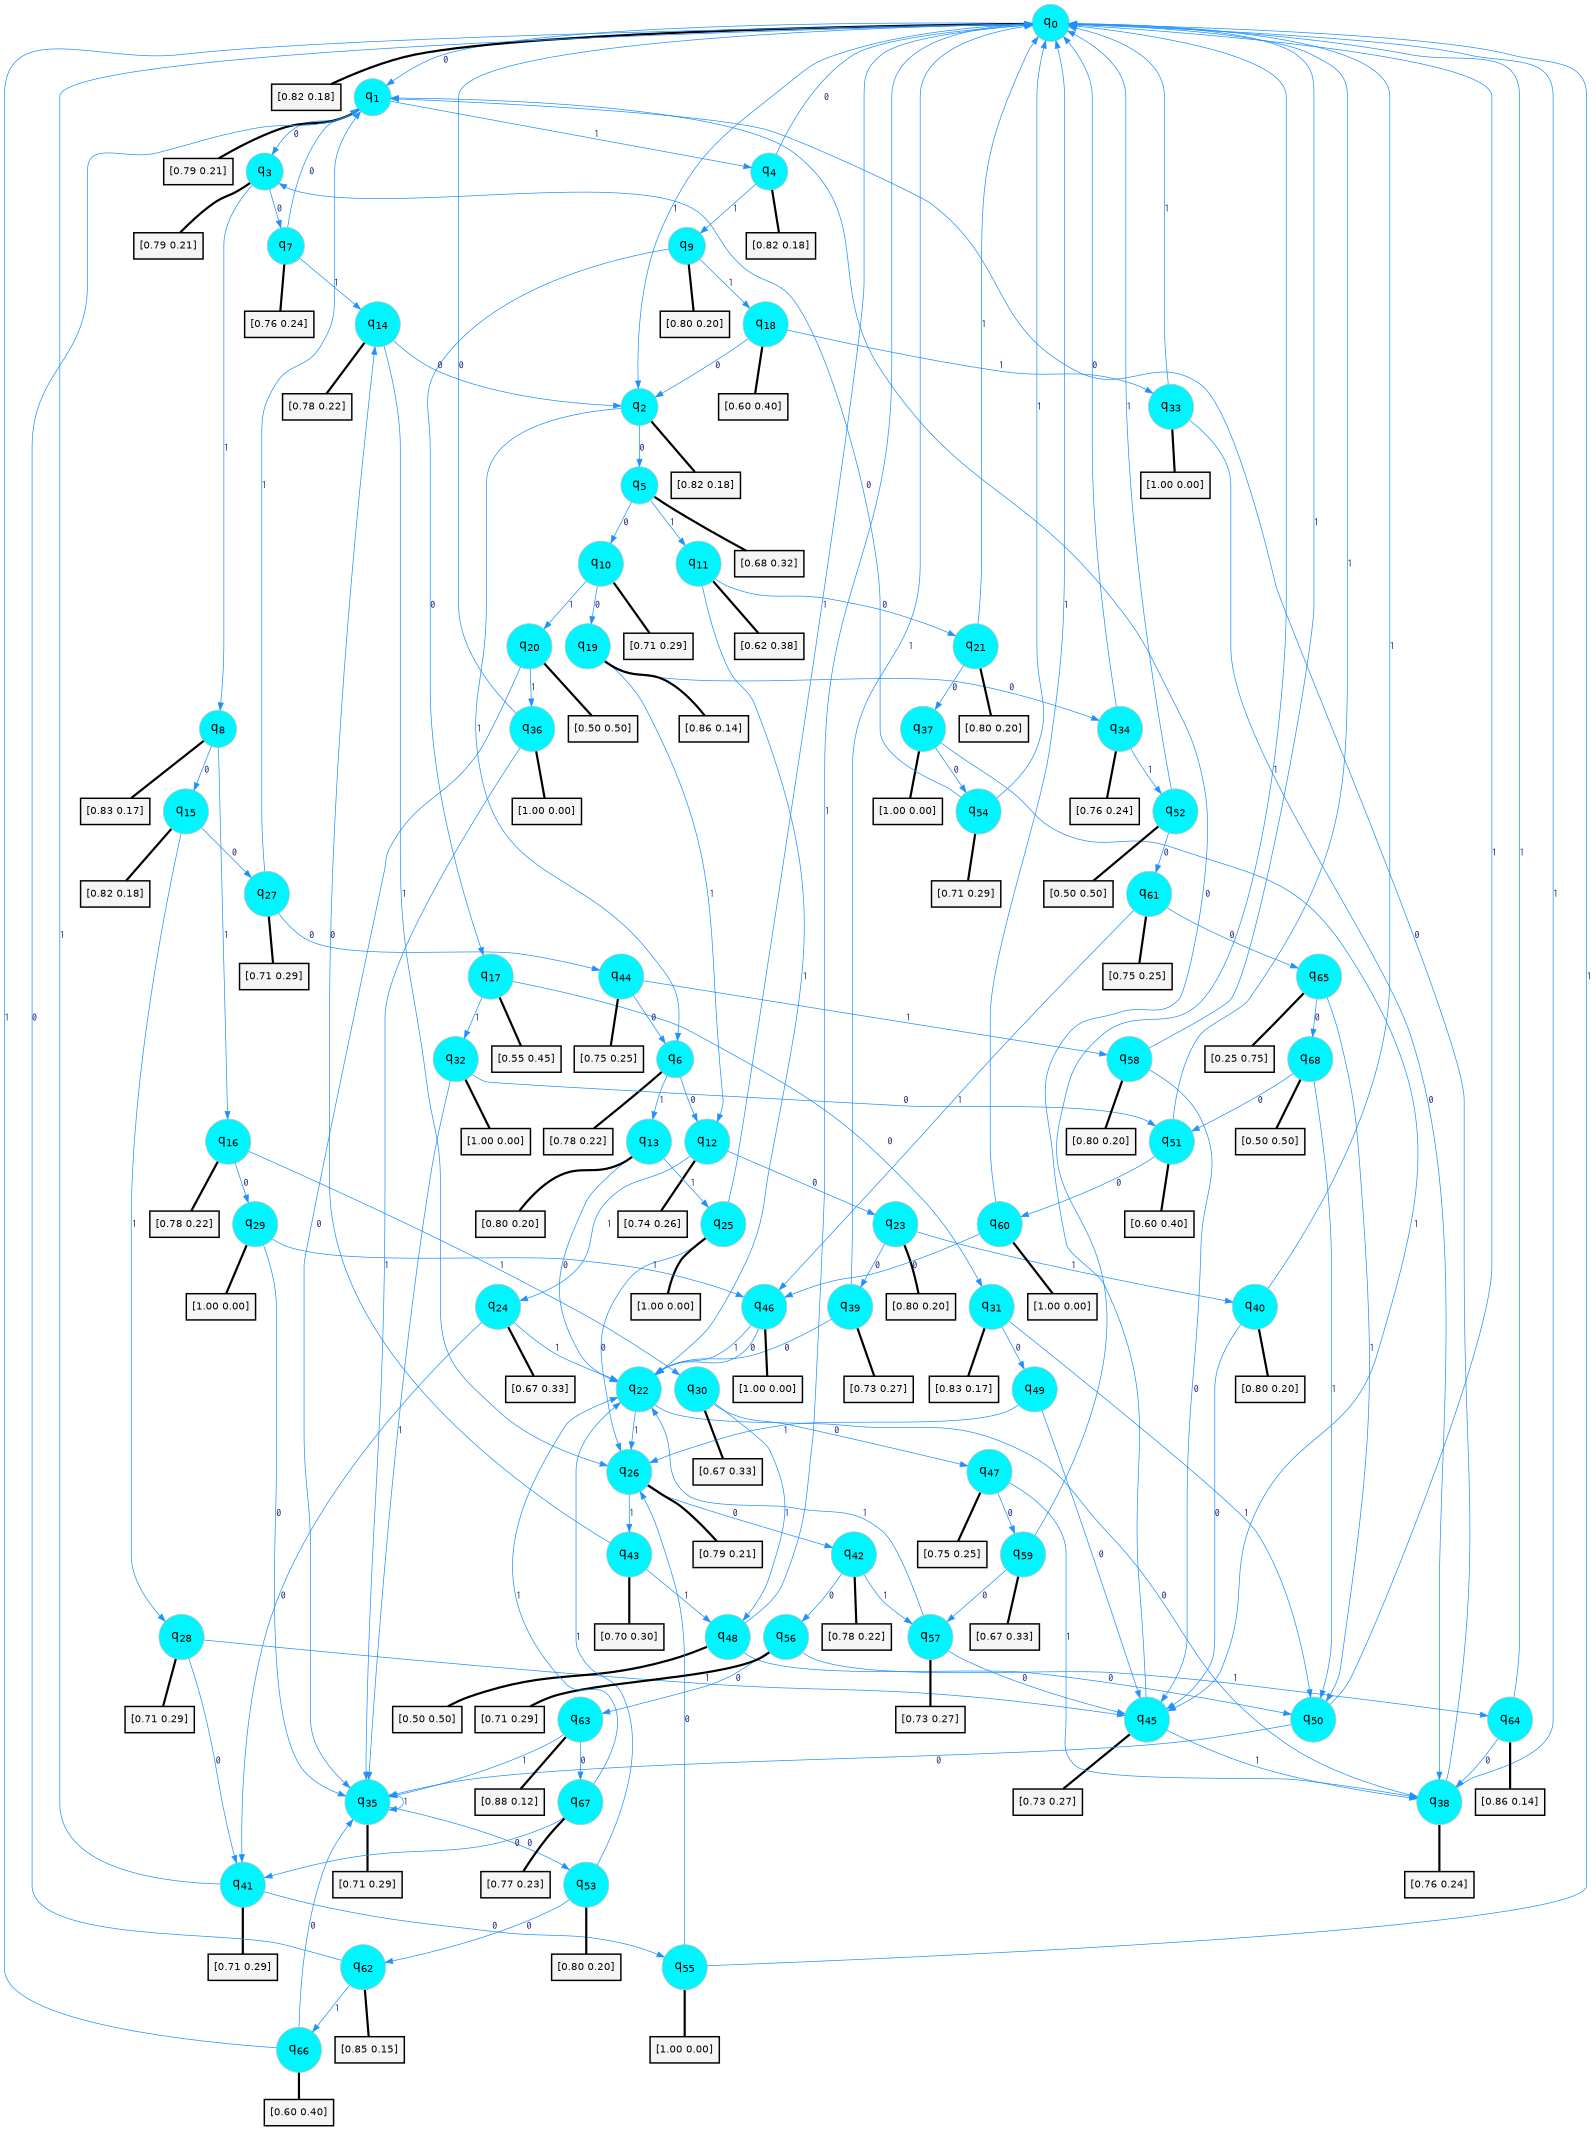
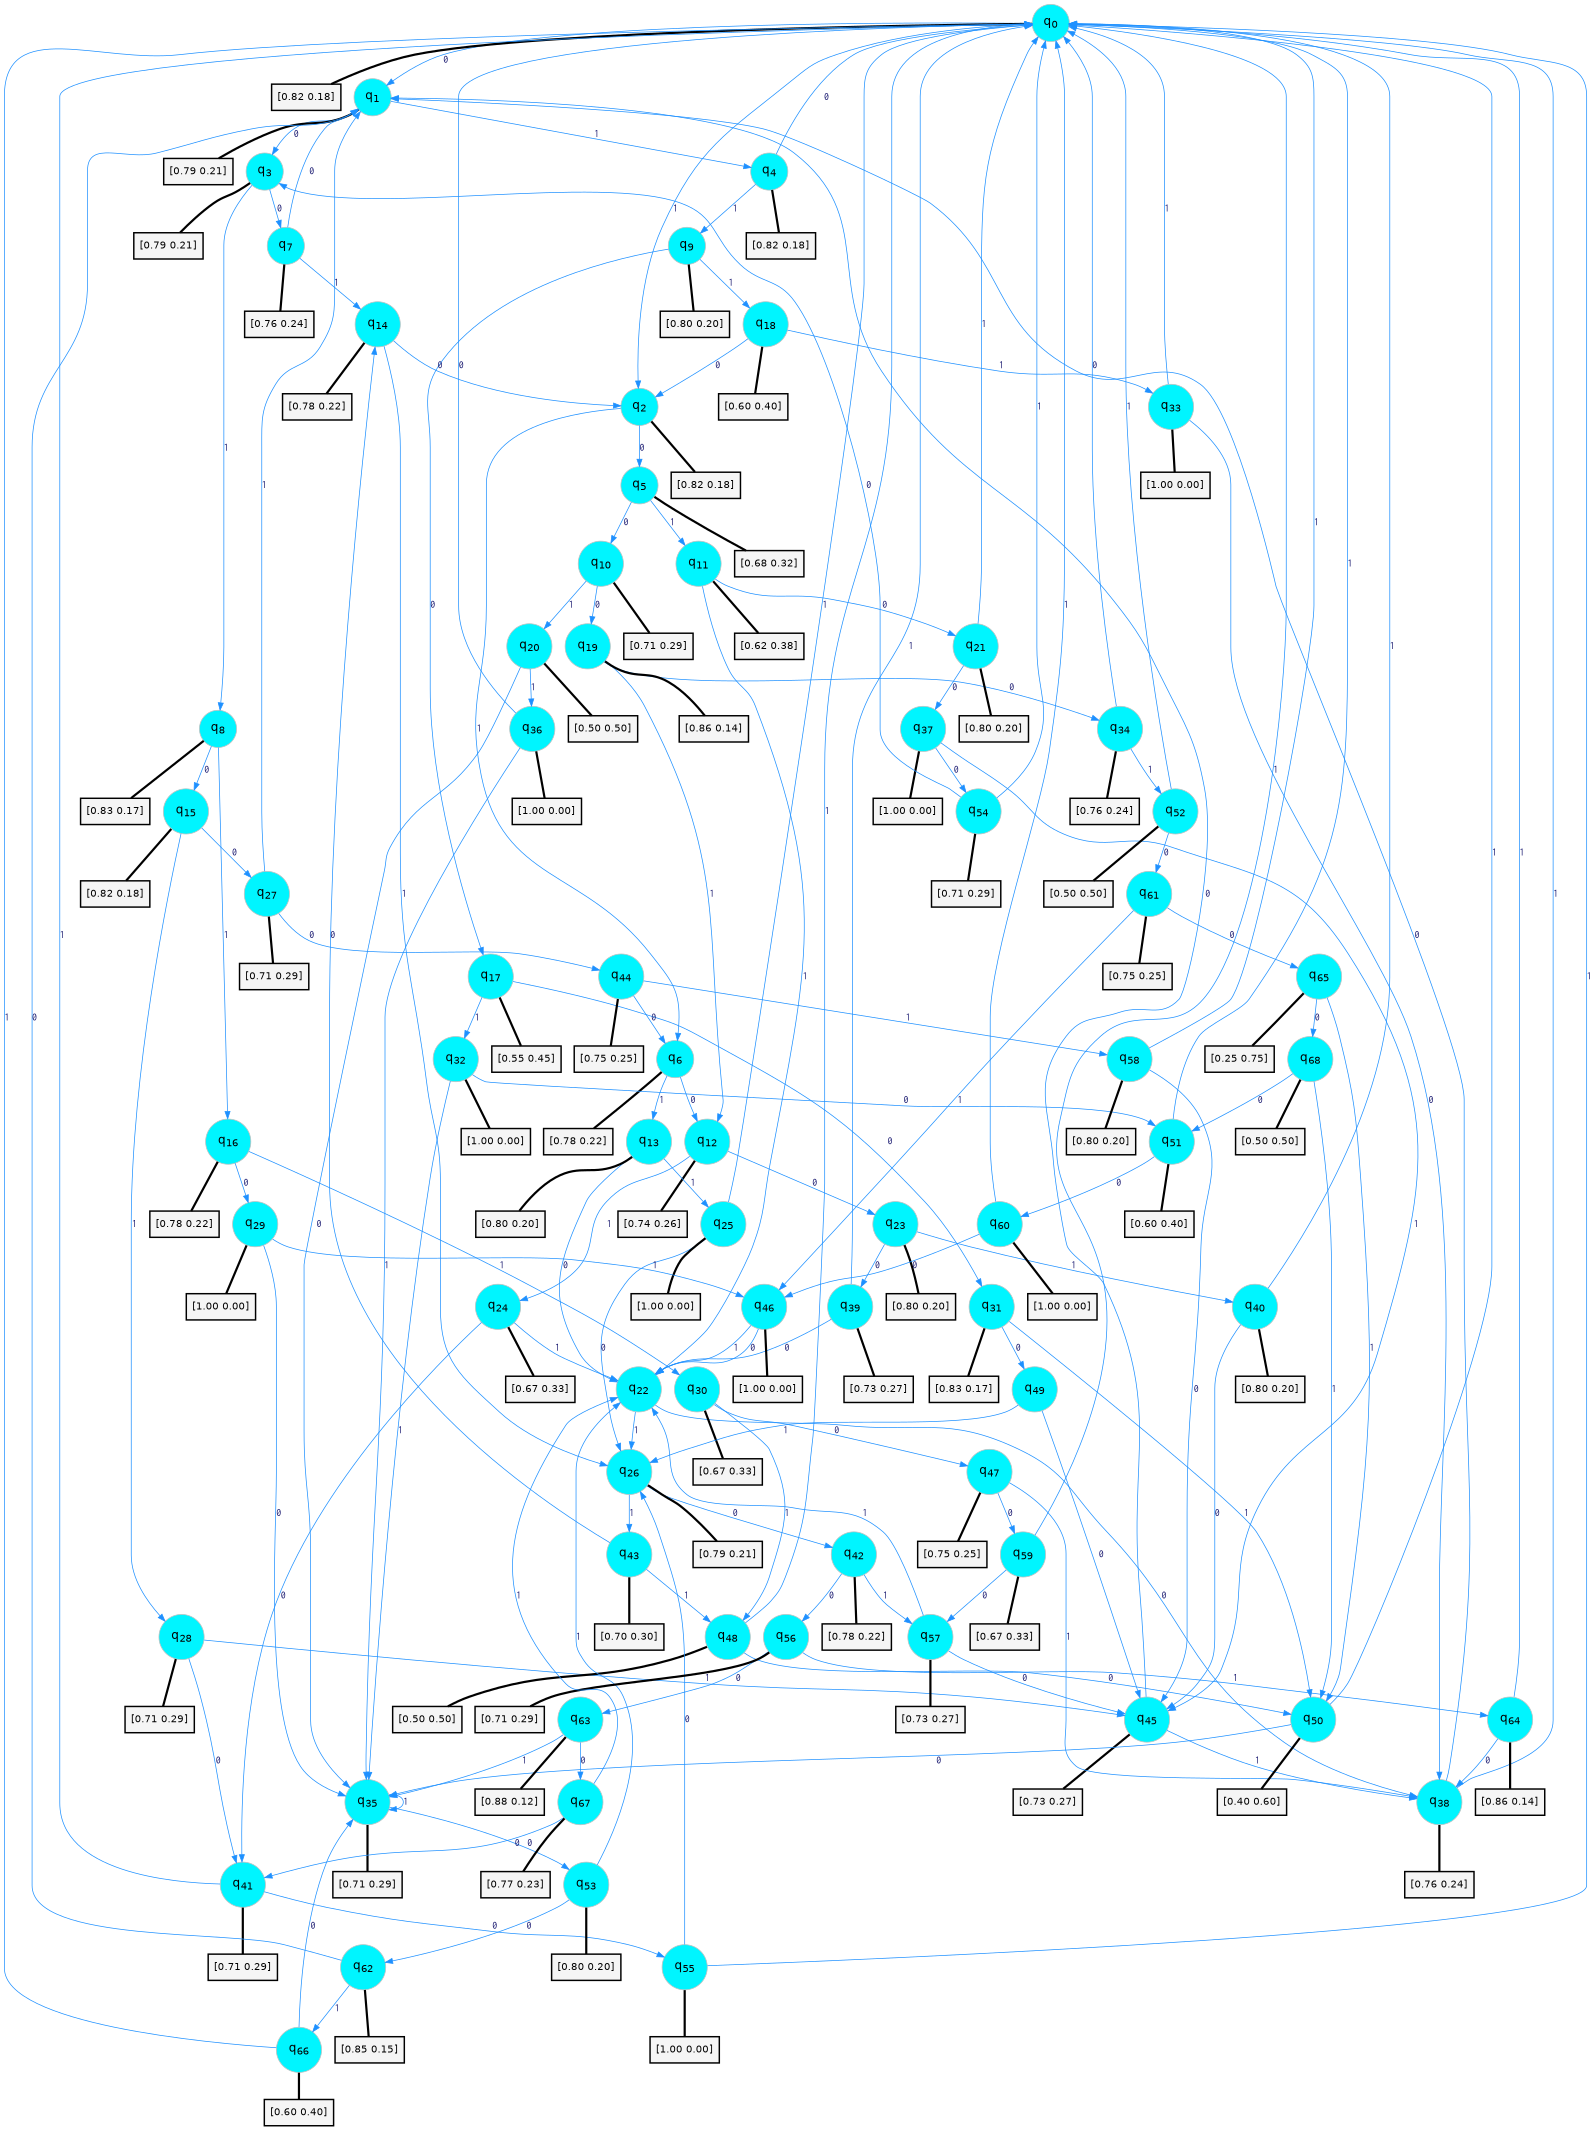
none -> (1252, 1802)
